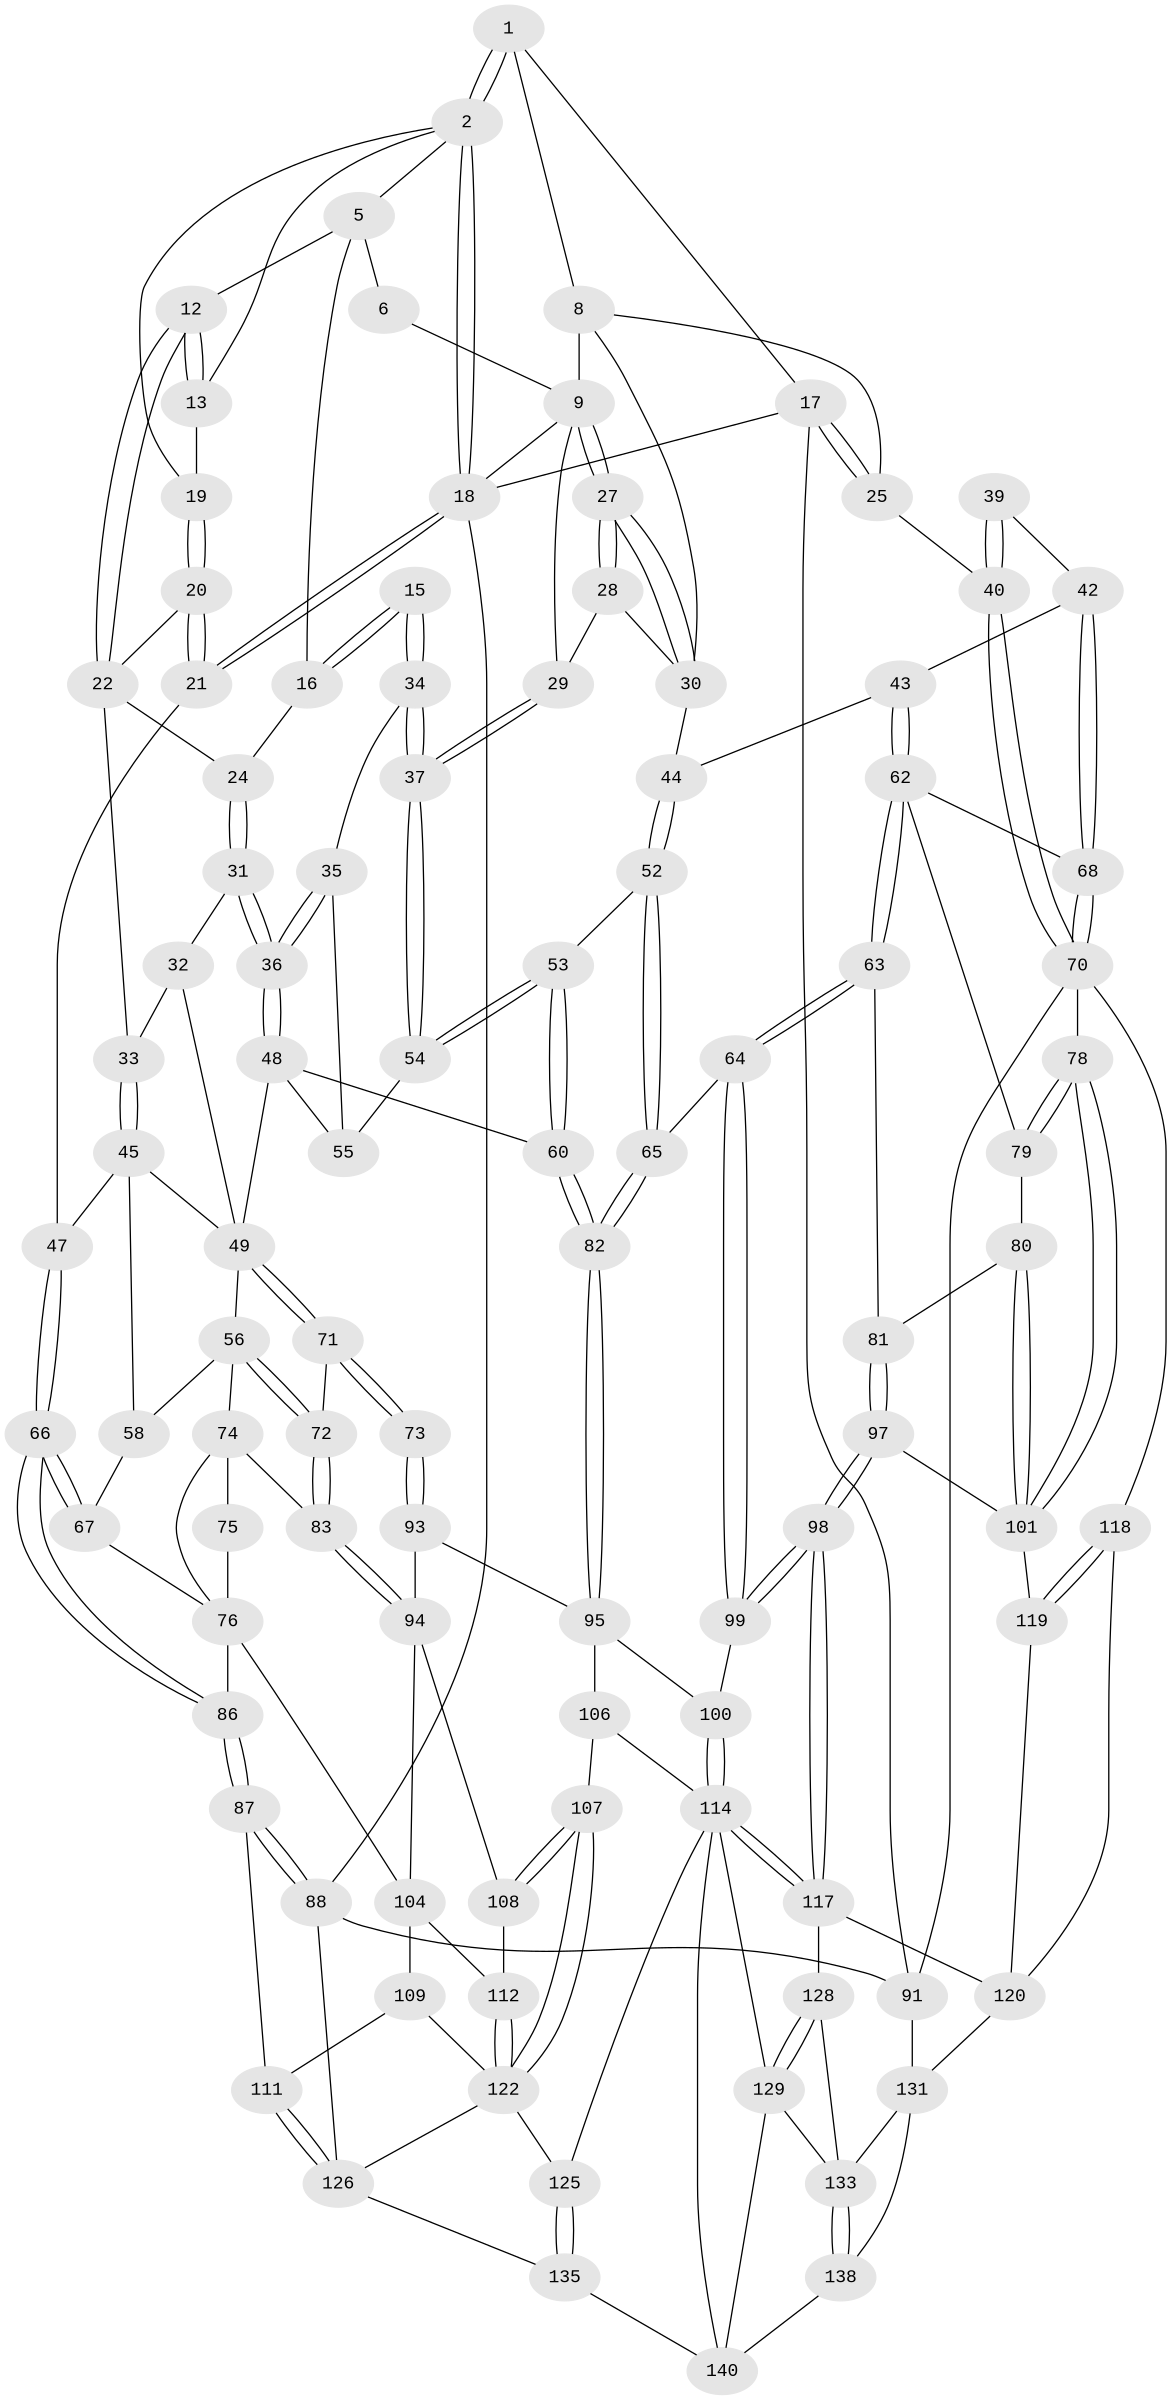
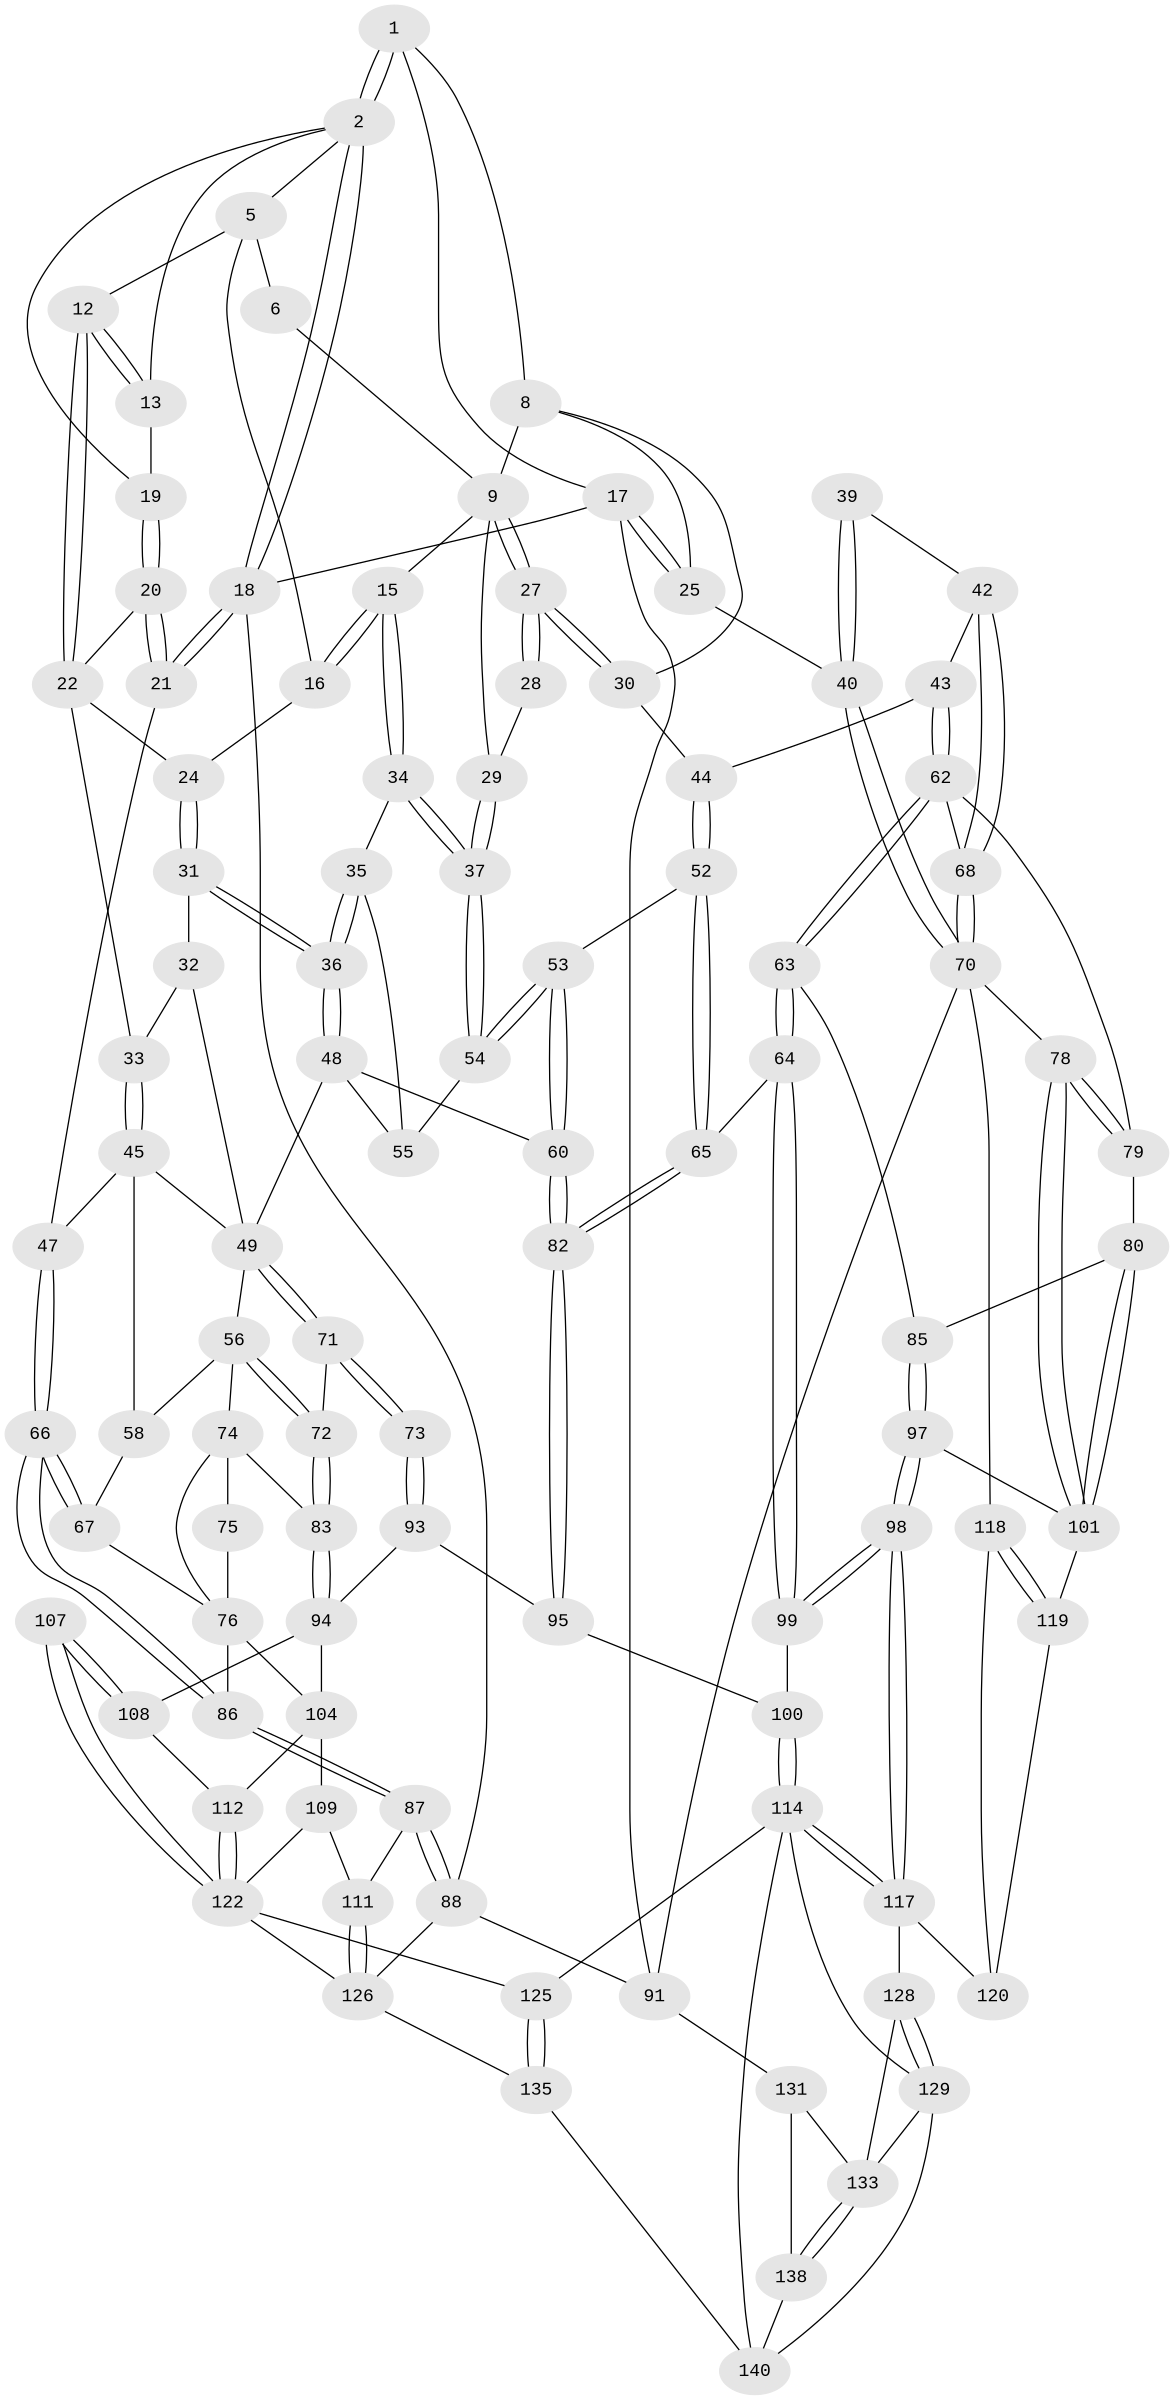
(522, 450) -> (453, 533)
(649, 638) -> none
(878, 1340) -> (917, 1340)
(595, 1715) -> none
(961, 2043) -> none
